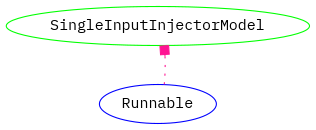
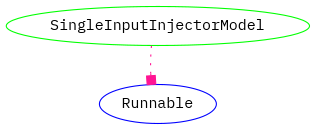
(165, 71) -> (151, 60)
